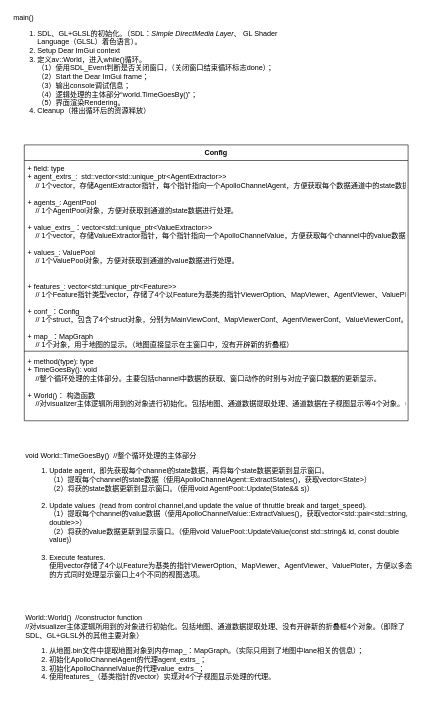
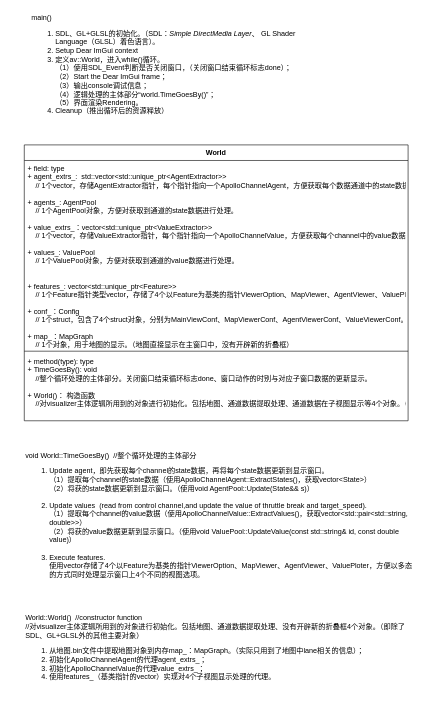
(159, 66) -> (177, 66)
(216, 153) -> (216, 153)
(65, 362) -> (65, 362)
